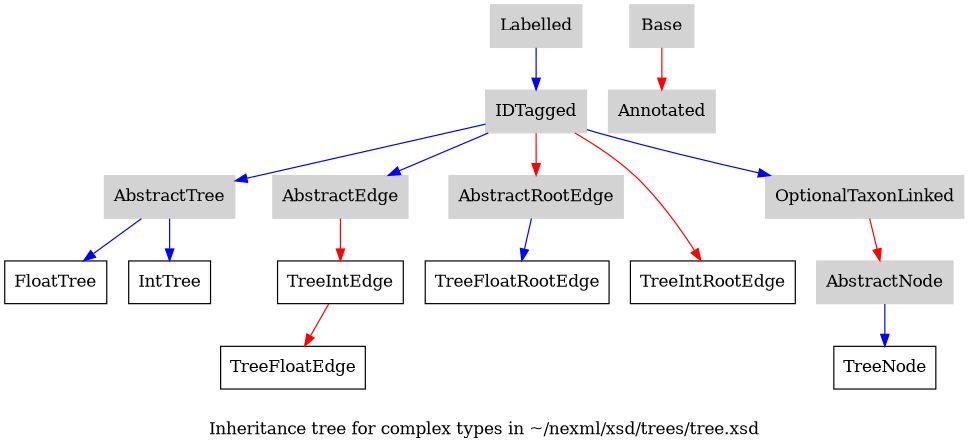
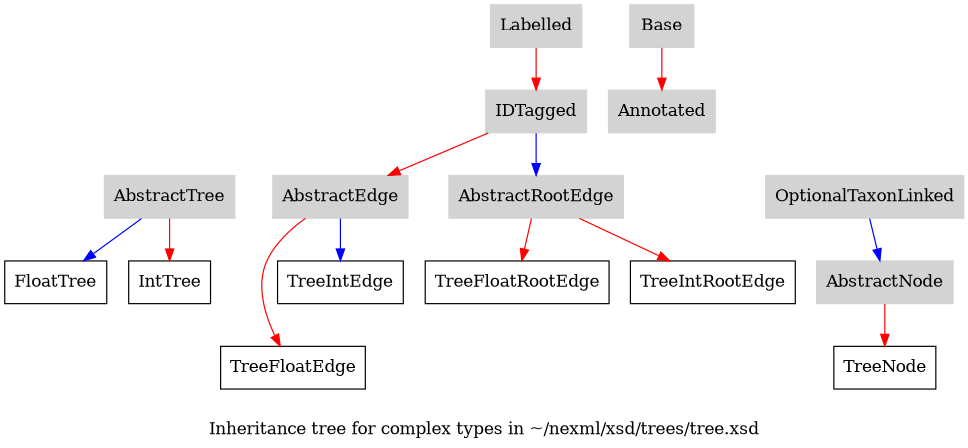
(536, 63) -> (536, 63)
(536, 148) -> (536, 148)
(366, 151) -> none
(444, 152) -> (444, 152)
(672, 152) -> none
(643, 183) -> (619, 237)
(170, 234) -> (170, 234)
(340, 234) -> (340, 234)
(528, 234) -> (528, 234)
(873, 234) -> (873, 234)
(885, 319) -> (885, 319)
(320, 320) -> (264, 270)
